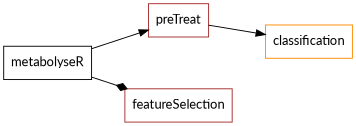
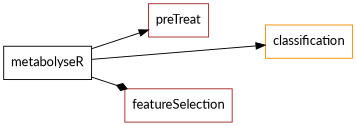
(232, 29) -> (174, 53)
